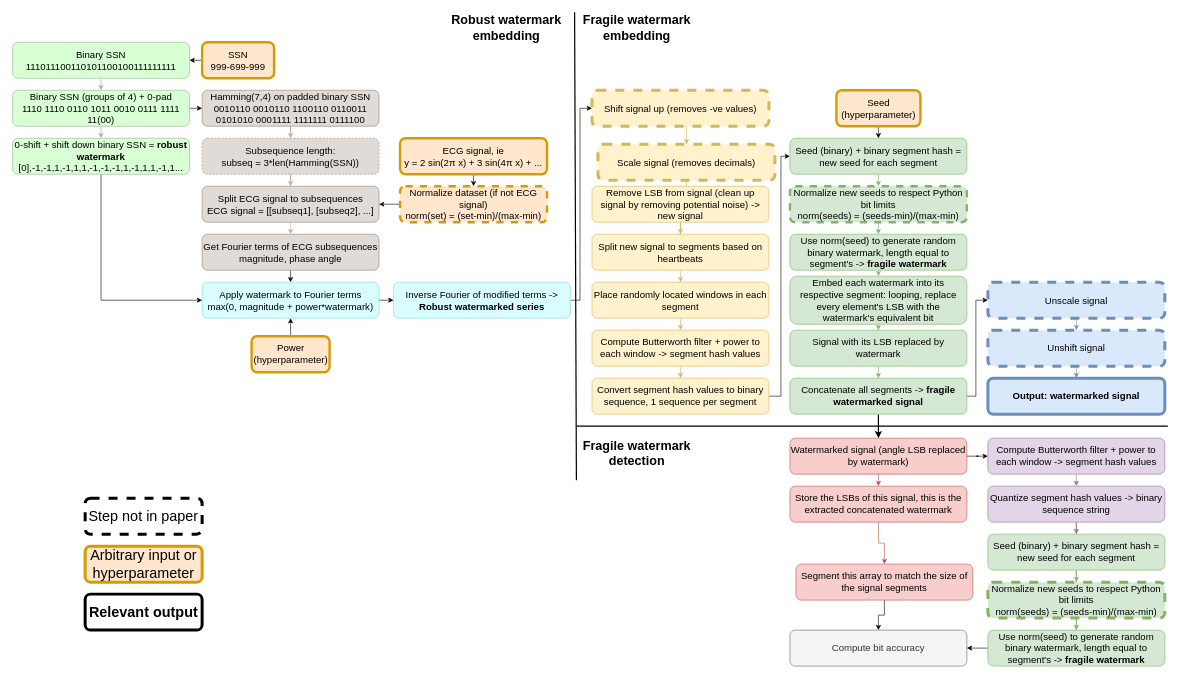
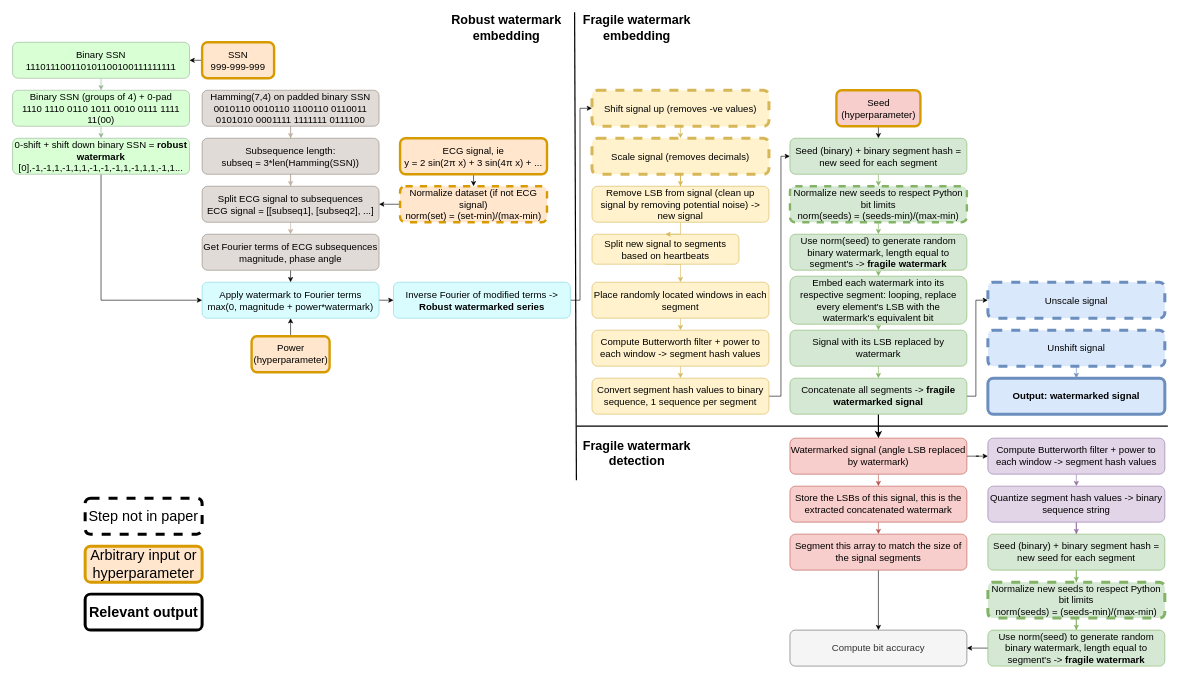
(238, 60) -> (238, 60)
(196, 108) -> none
(878, 108) -> (878, 108)
(290, 156) -> (290, 156)
(686, 162) -> (680, 156)
(680, 252) -> (665, 249)
(1076, 324) -> none
(884, 582) -> (878, 552)
